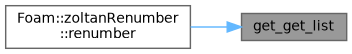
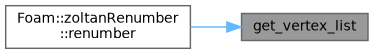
(294, 27) -> (305, 27)
